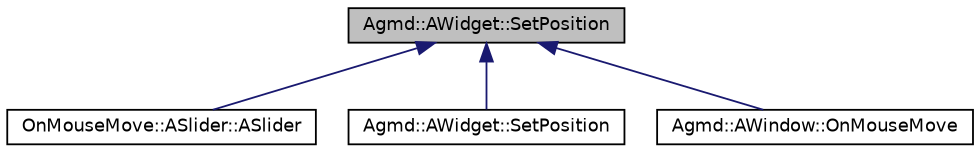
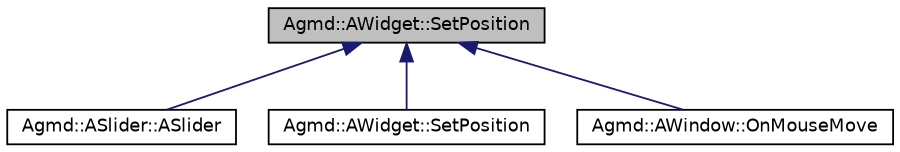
(162, 127) -> (122, 127)
